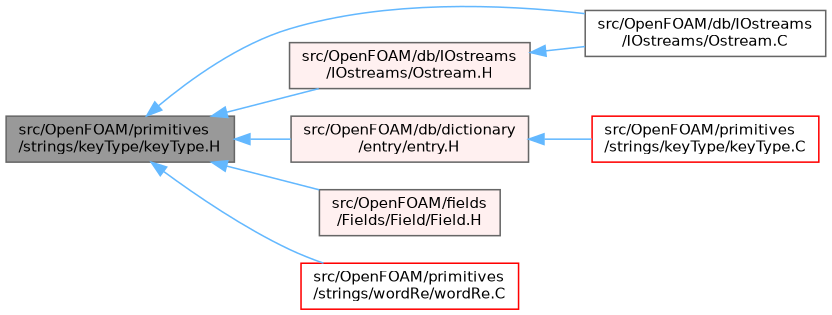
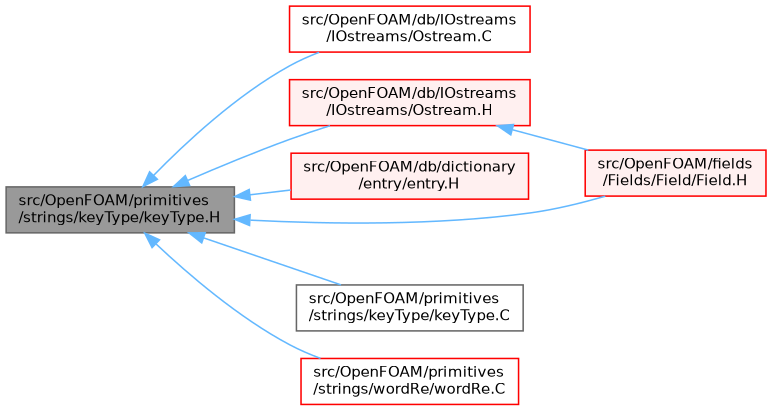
(705, 33) -> (410, 29)
(565, 49) -> (550, 140)
(410, 66) -> (410, 103)
(410, 139) -> (410, 176)
(568, 139) -> (272, 261)
(705, 139) -> (410, 308)
(410, 213) -> (676, 173)
